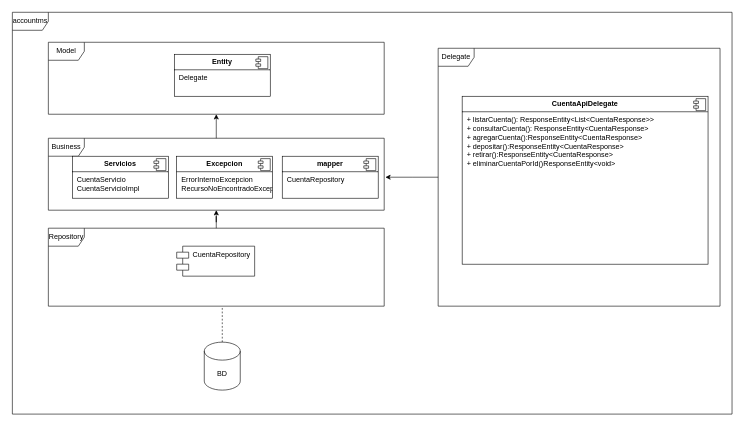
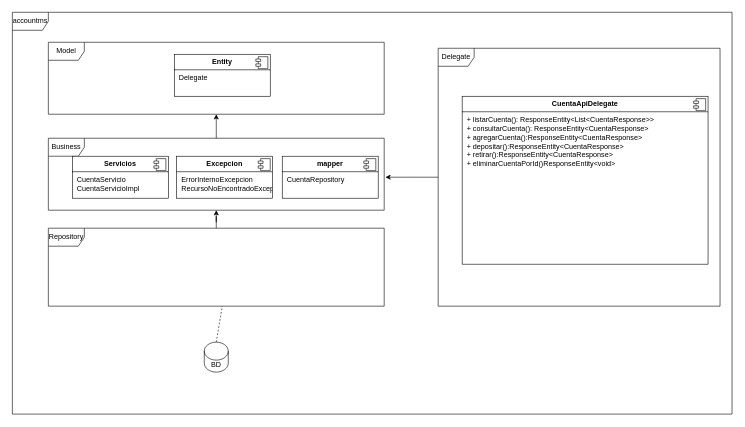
(216, 261) -> none
(222, 366) -> (216, 357)
